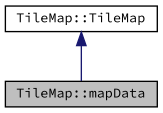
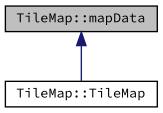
(81, 63) -> (81, 63)
